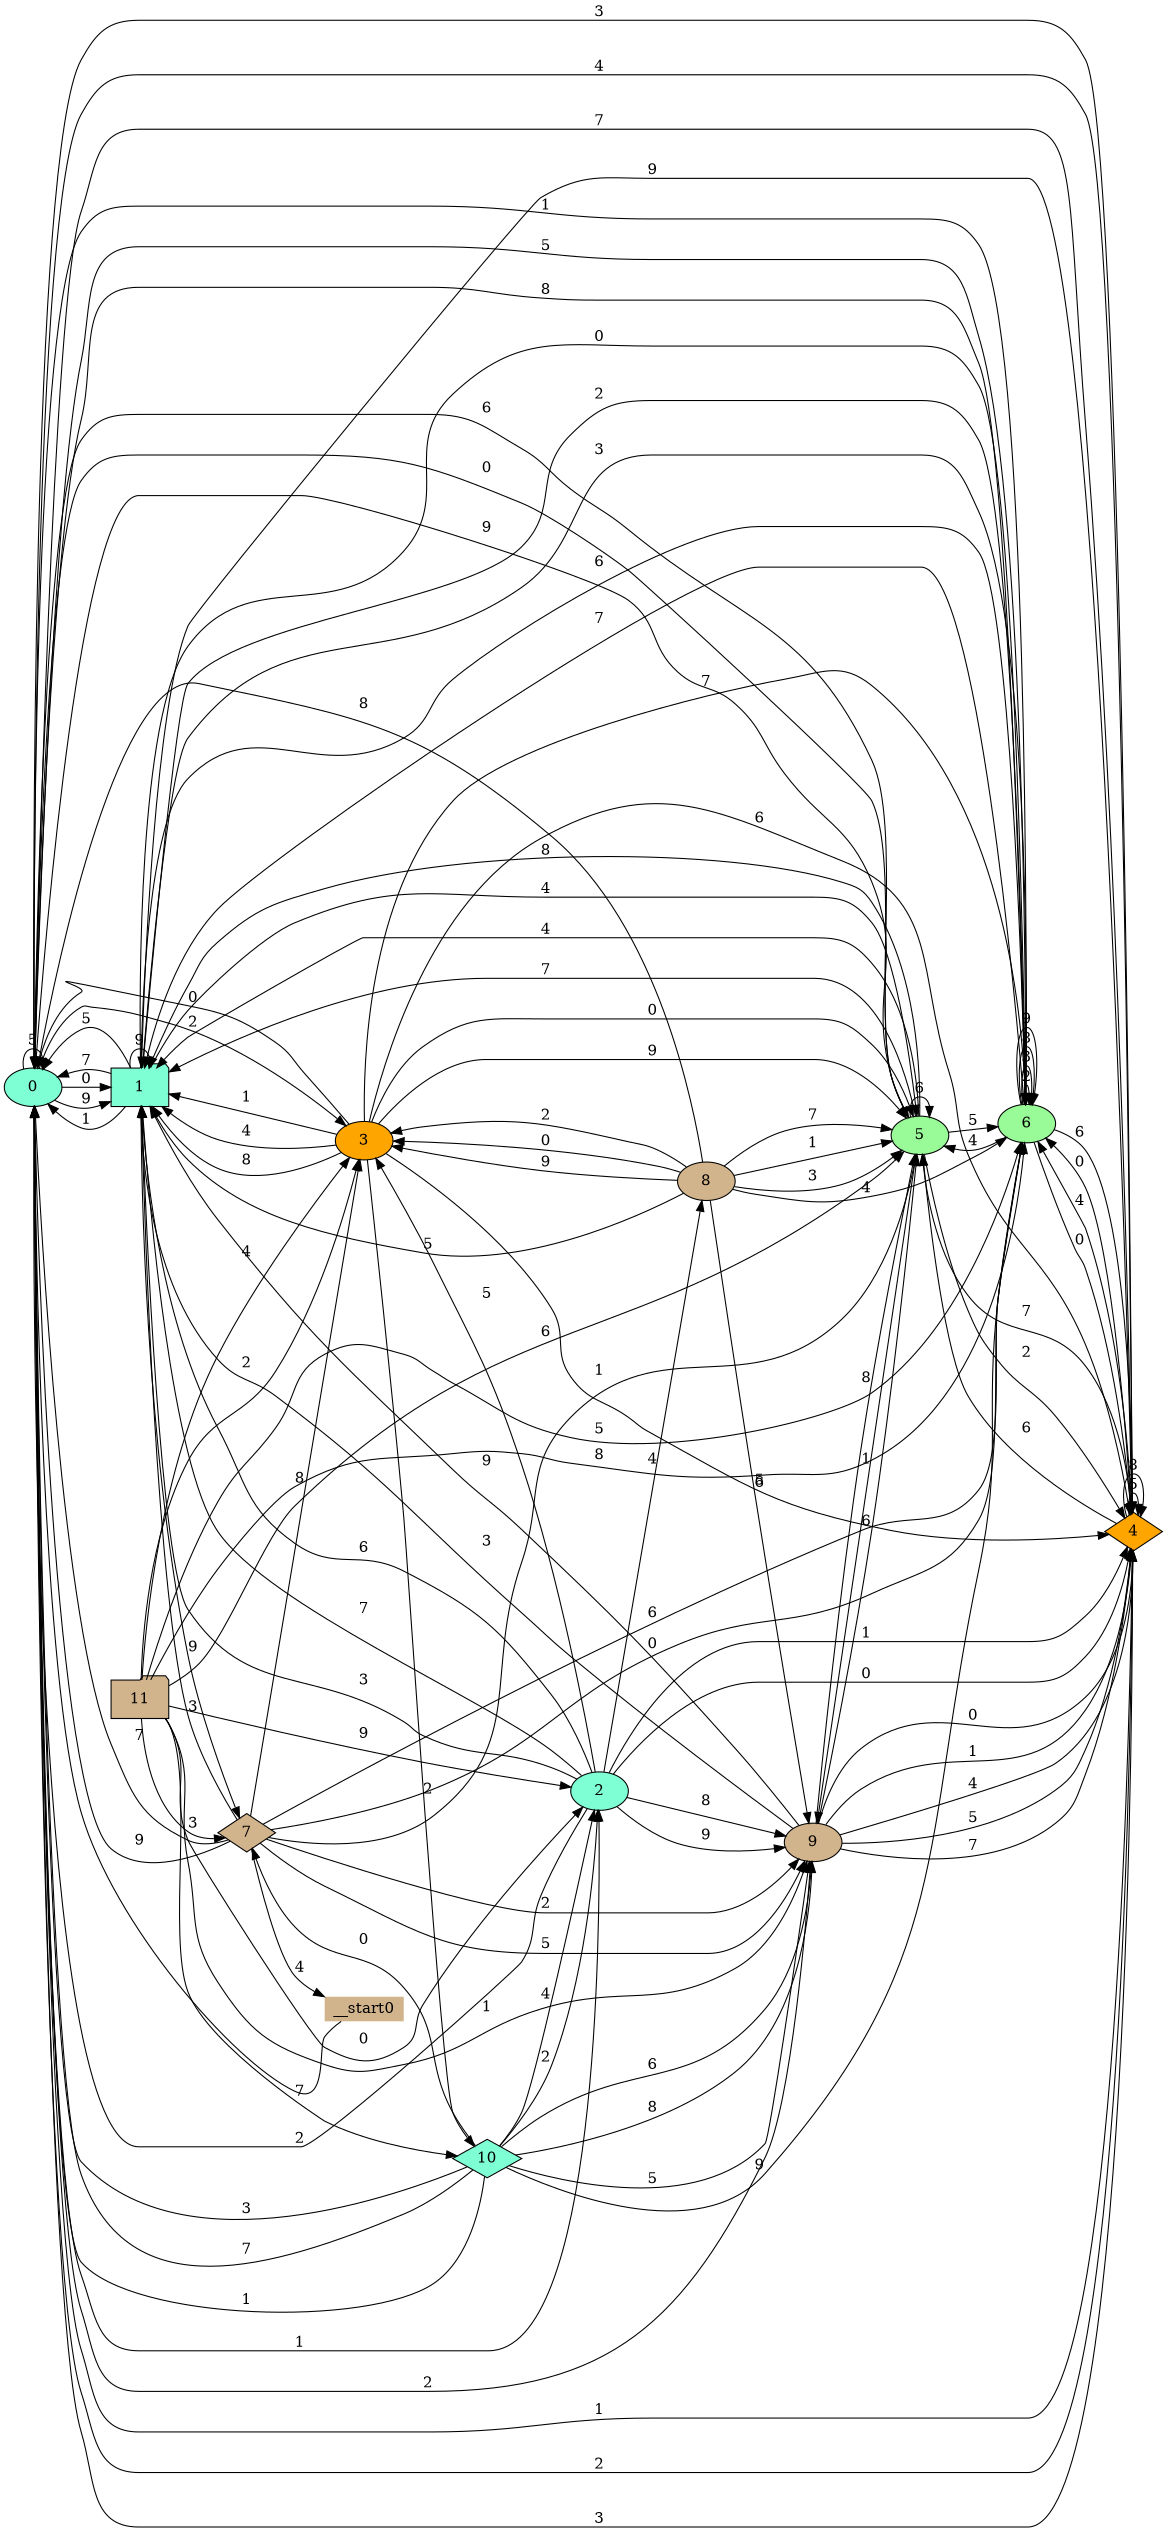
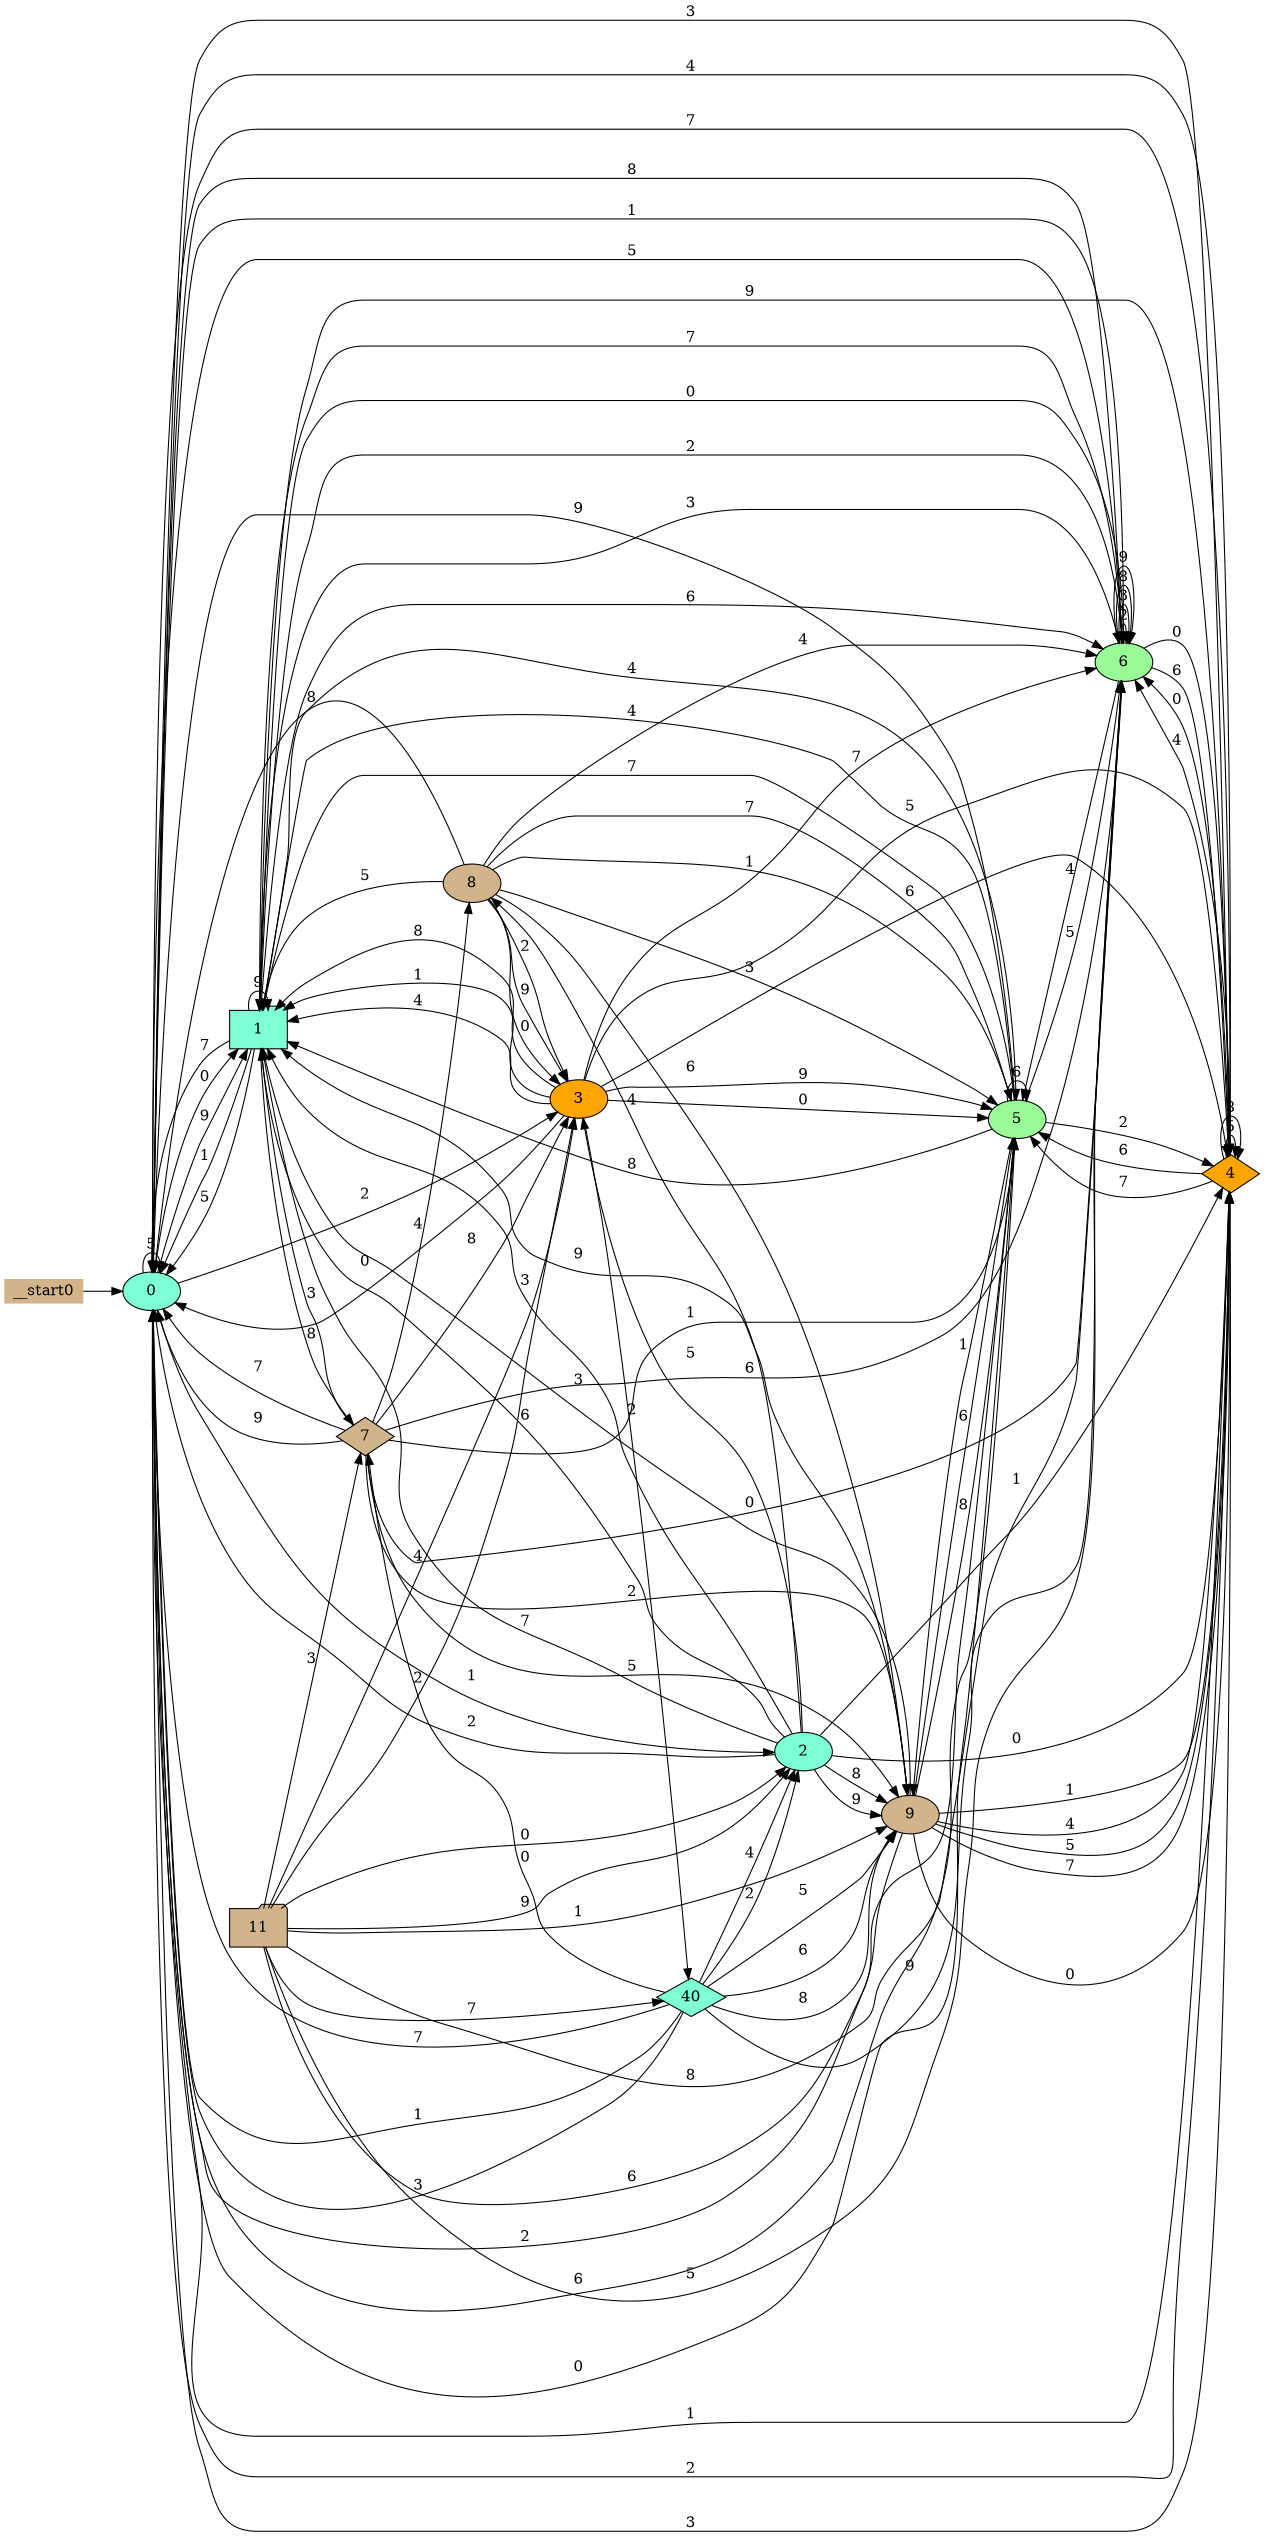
(193, 1647) -> (312, 1335)
(273, 1926) -> (436, 1158)
(487, 2159) -> (691, 1997)
